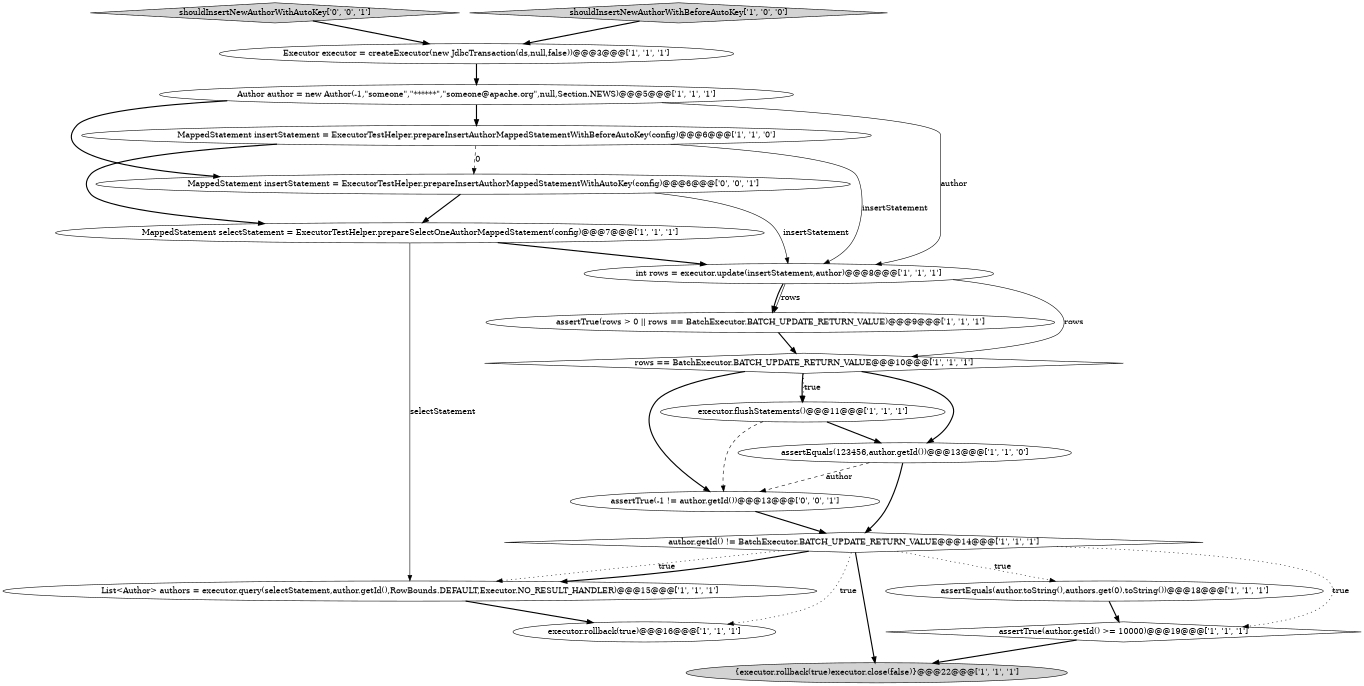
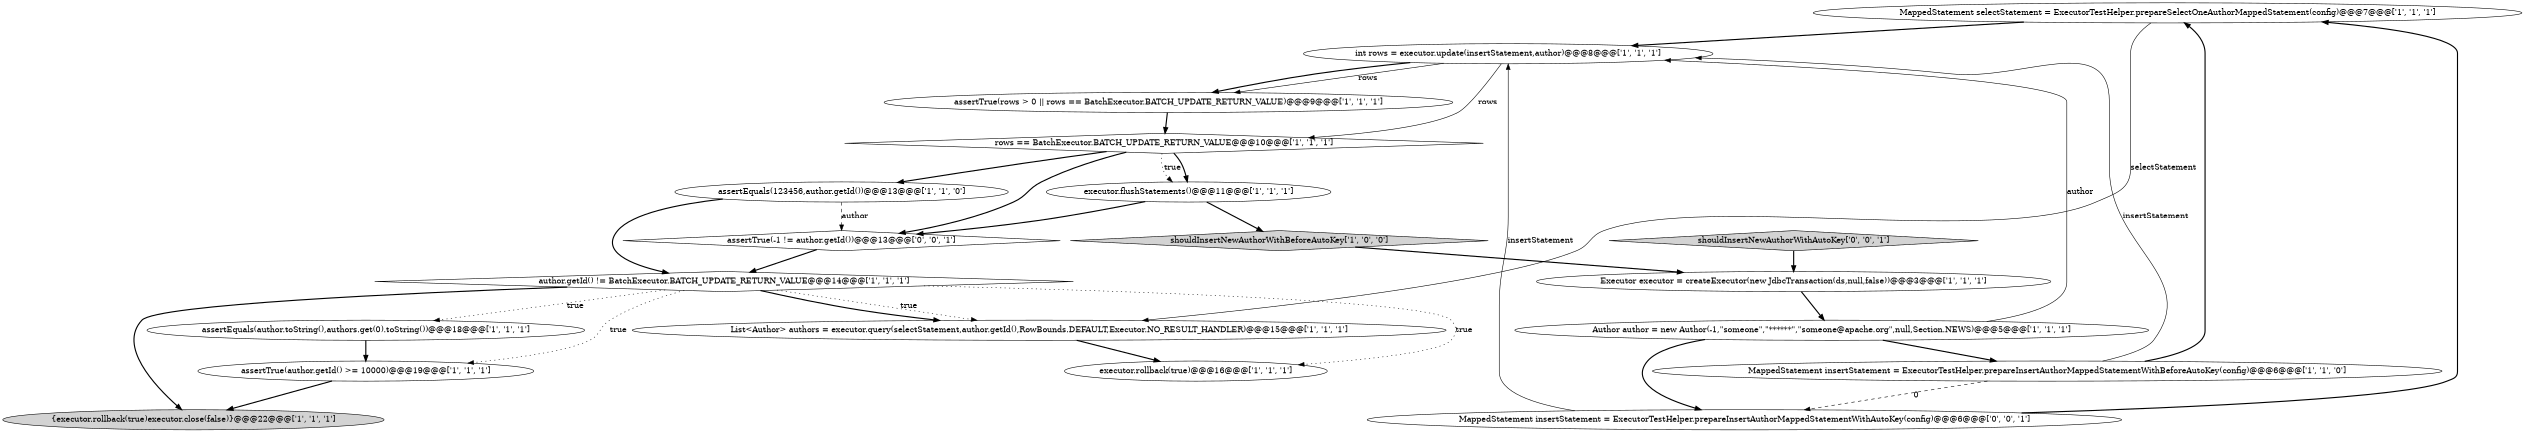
(851, 431) -> (1232, 215)
(731, 446) -> (1035, 221)
(725, 502) -> (842, 241)
(1124, 632) -> (366, 371)
